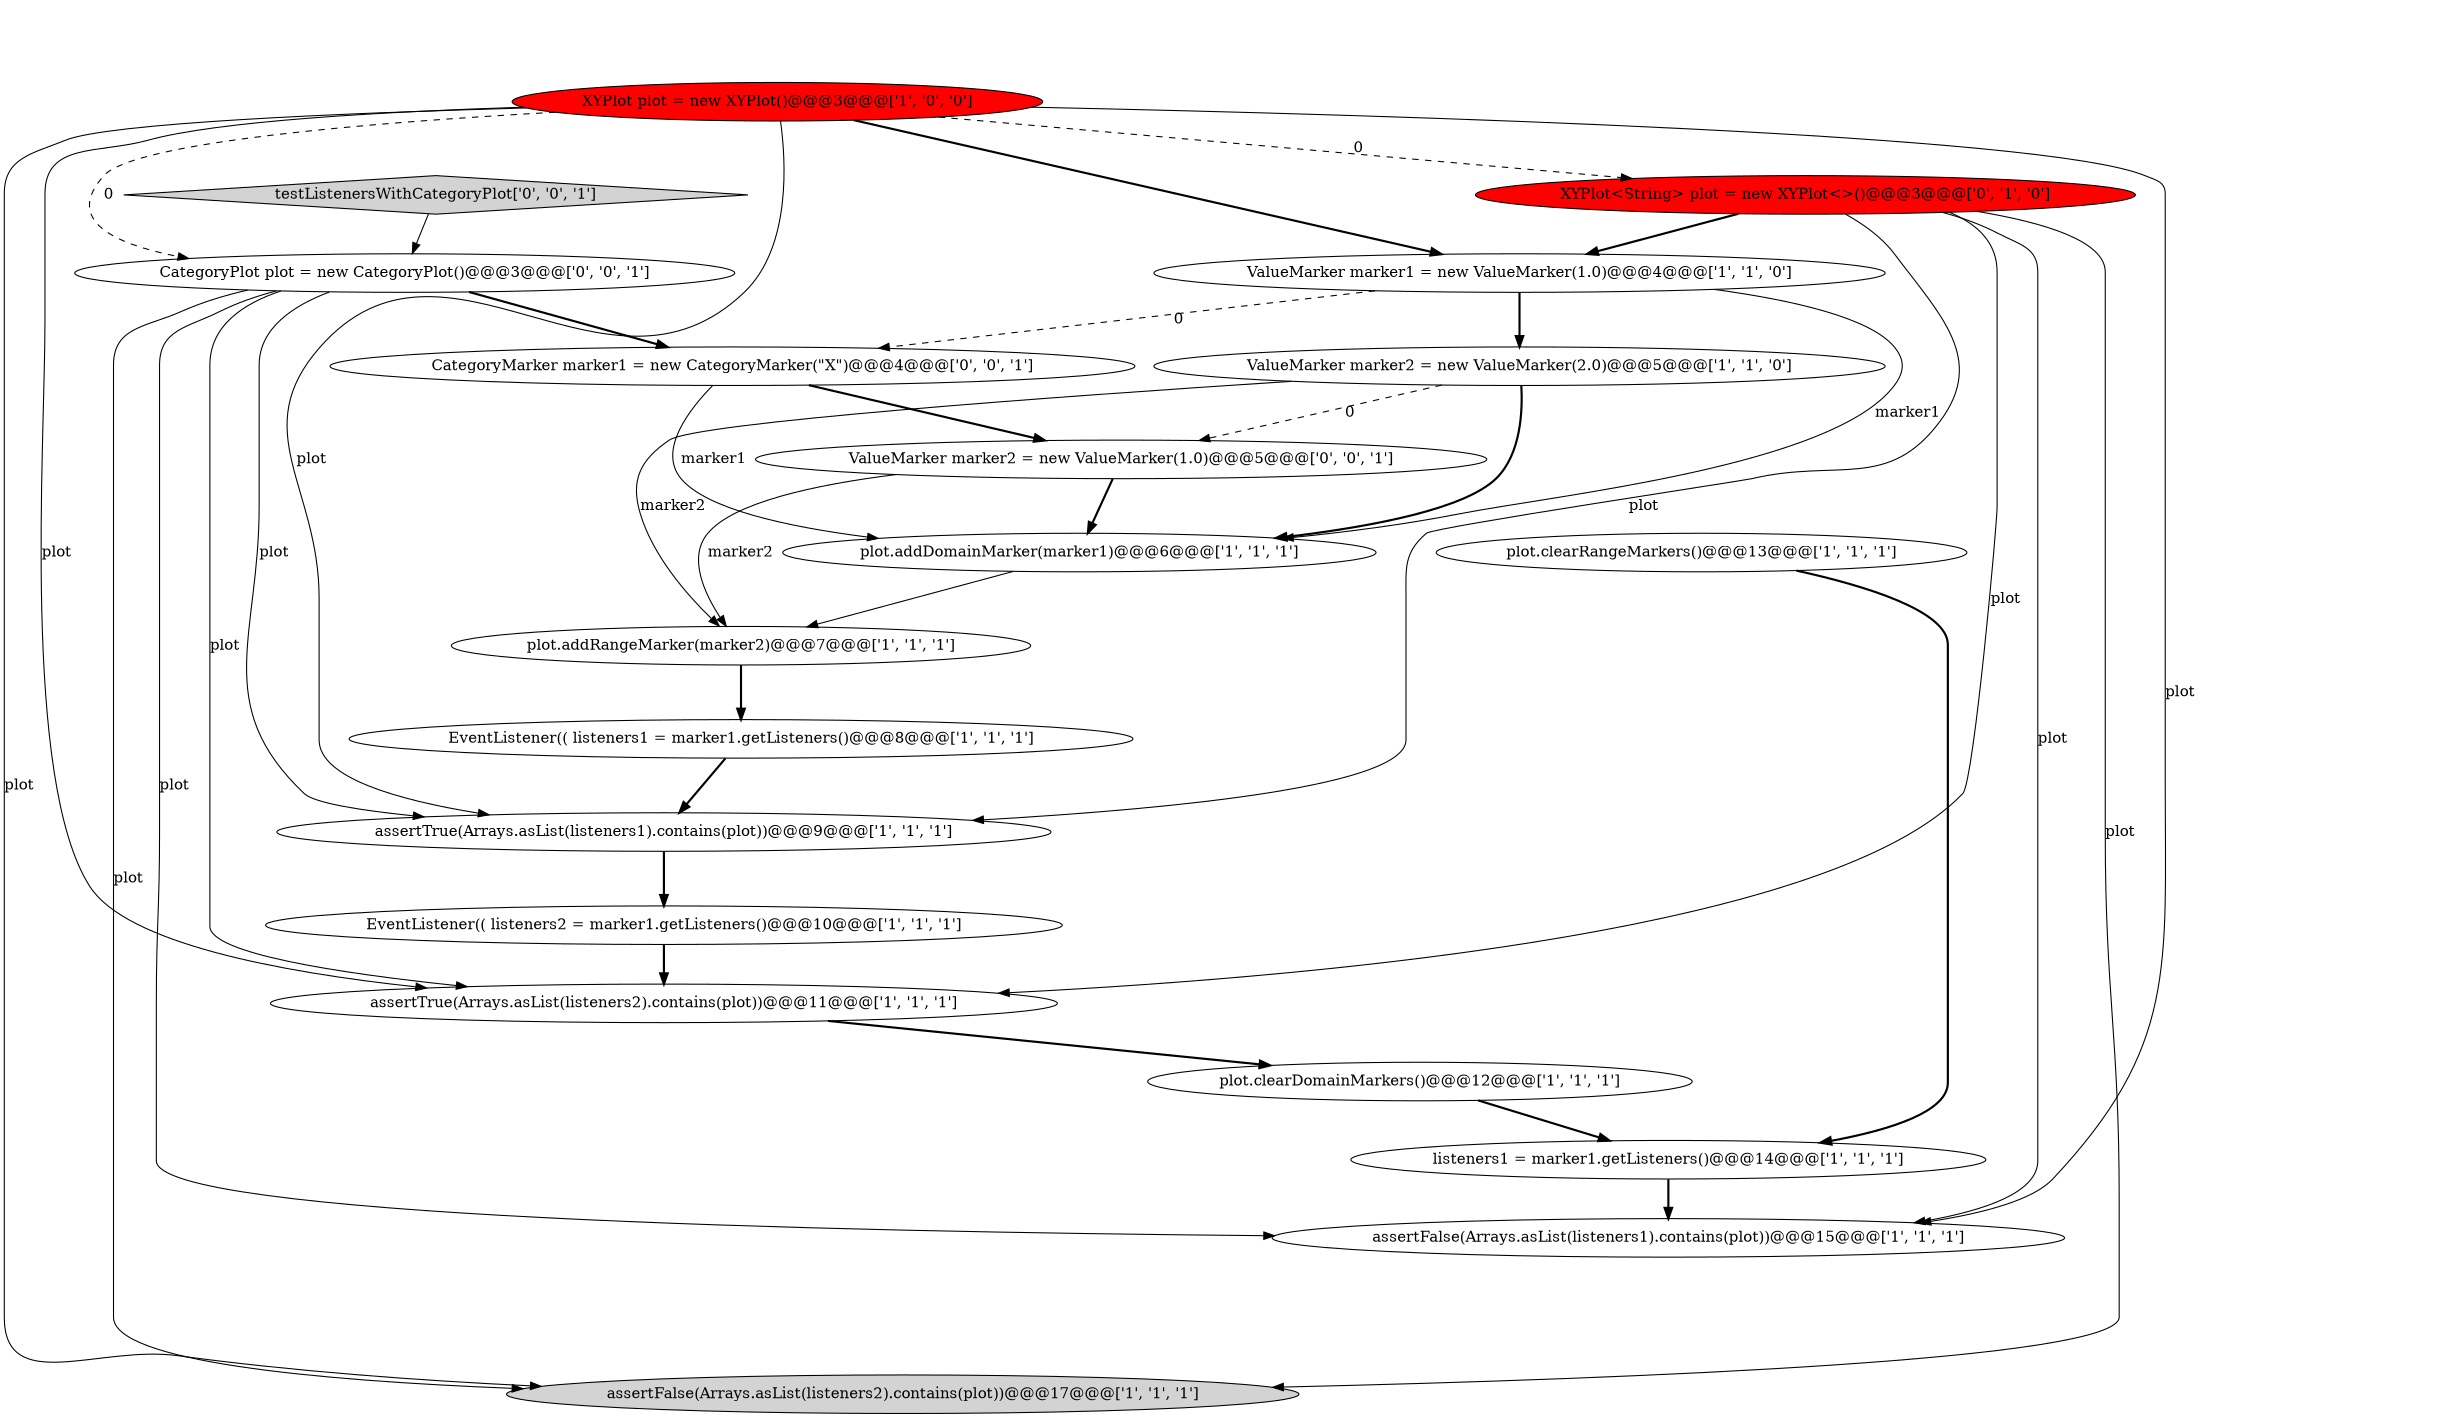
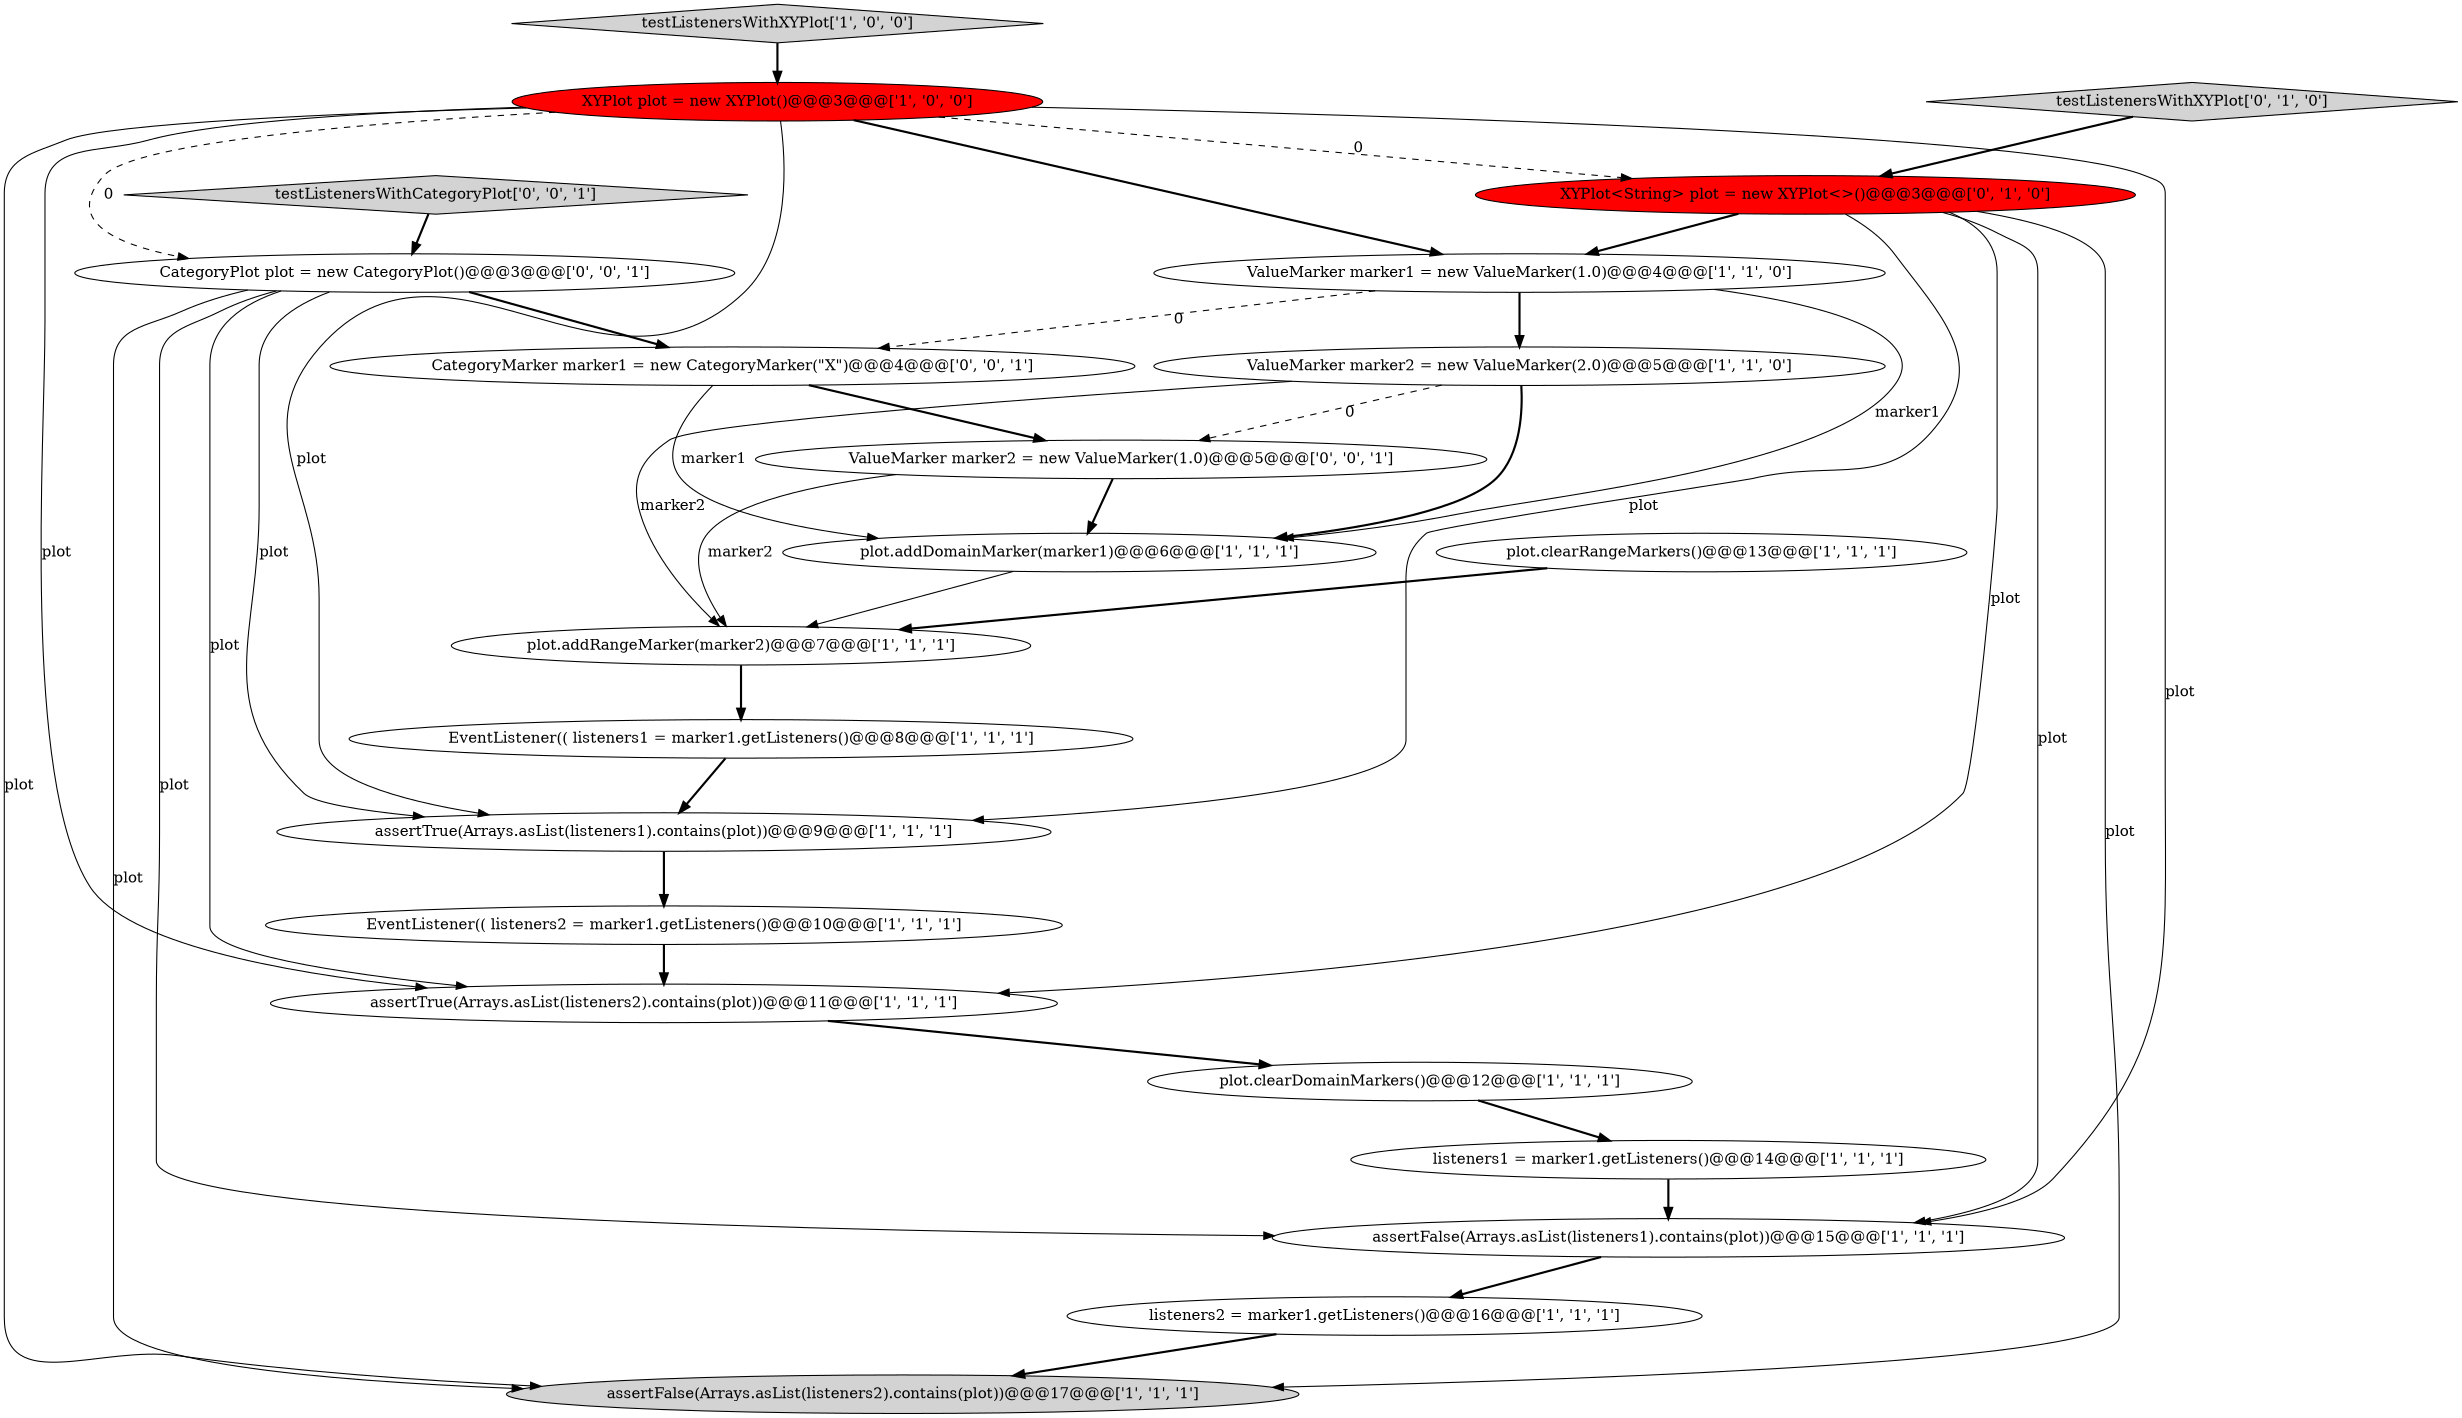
none -> (777, 24)
none -> (2192, 102)
(422, 229) -> (422, 229)
(1948, 845) -> (1229, 598)
none -> (1385, 1316)
